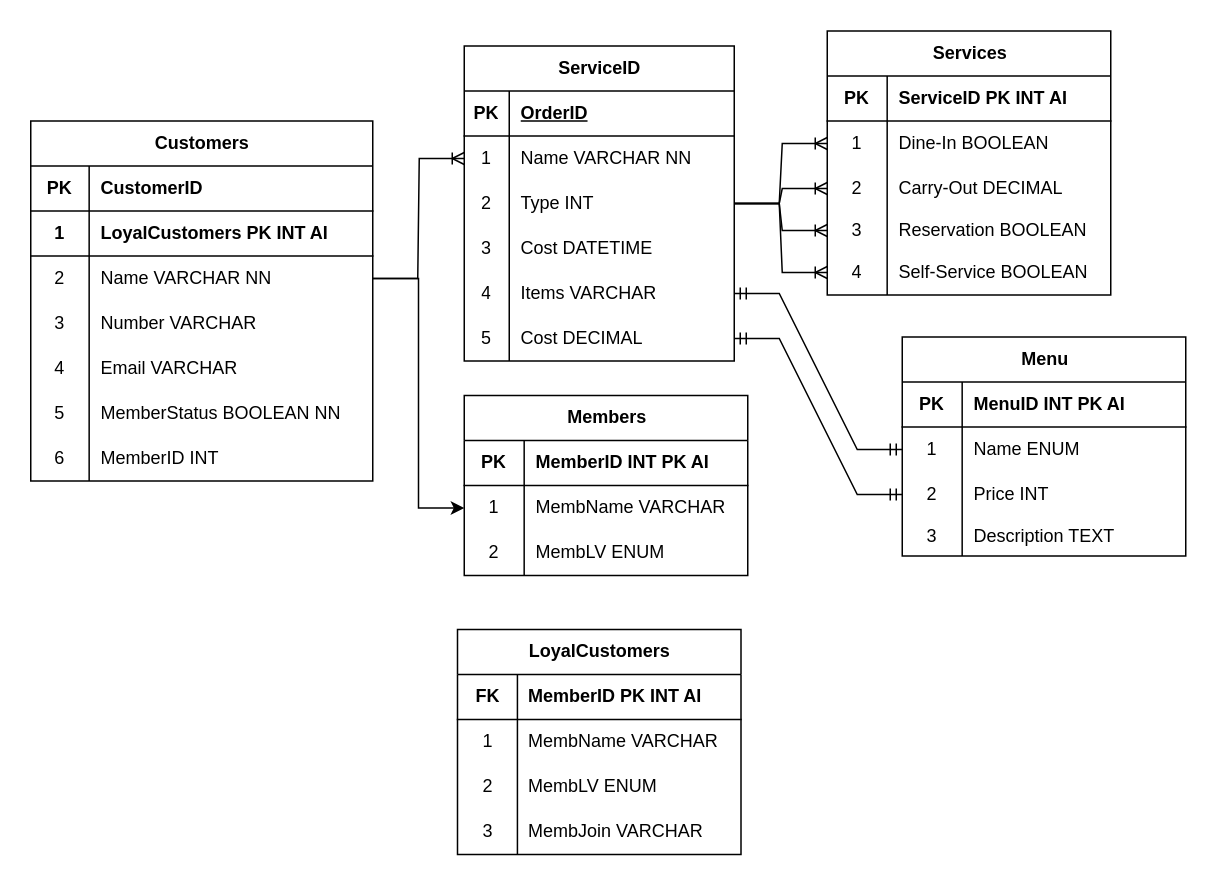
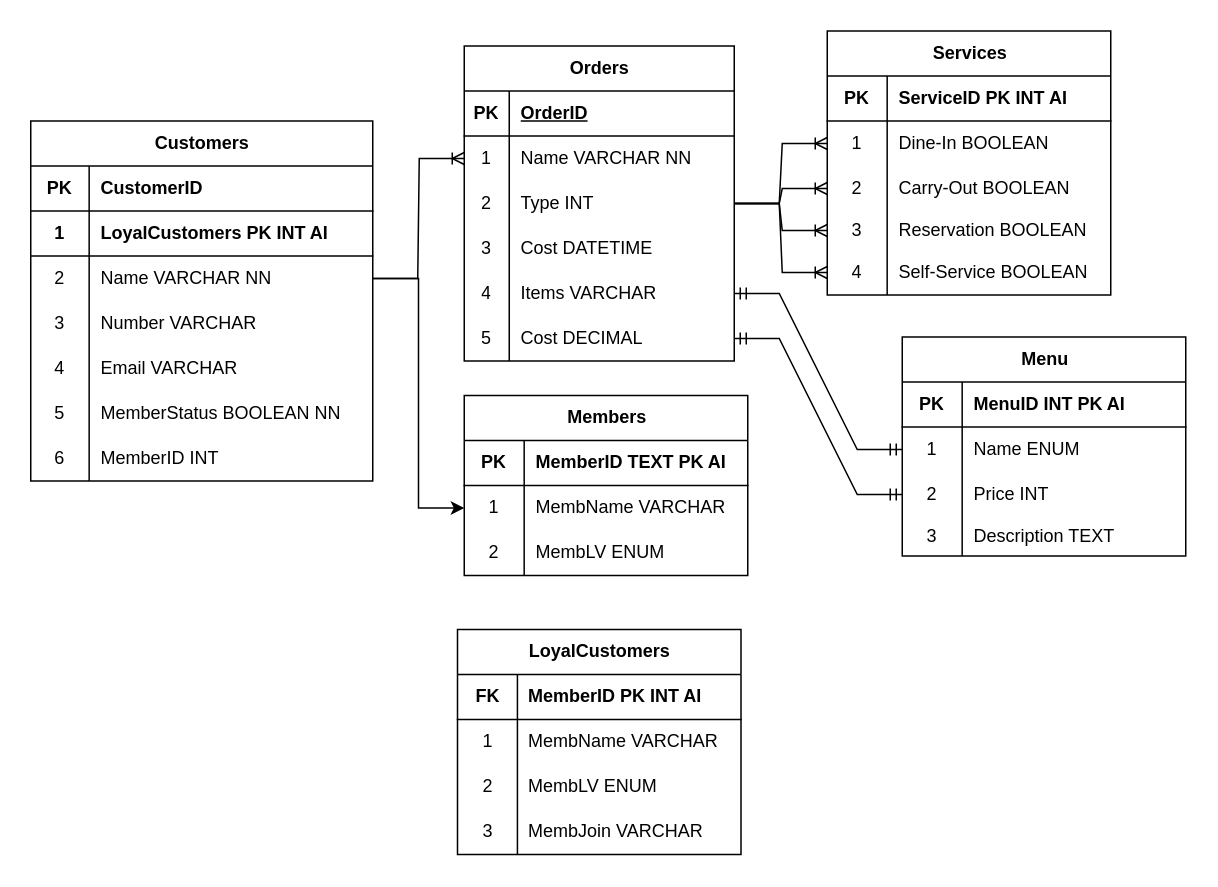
(600, 68) -> (600, 68)
(983, 188) -> (983, 188)
(620, 463) -> (625, 463)
